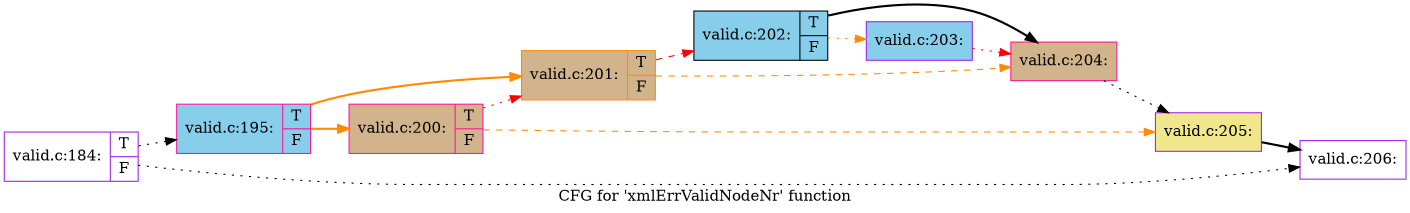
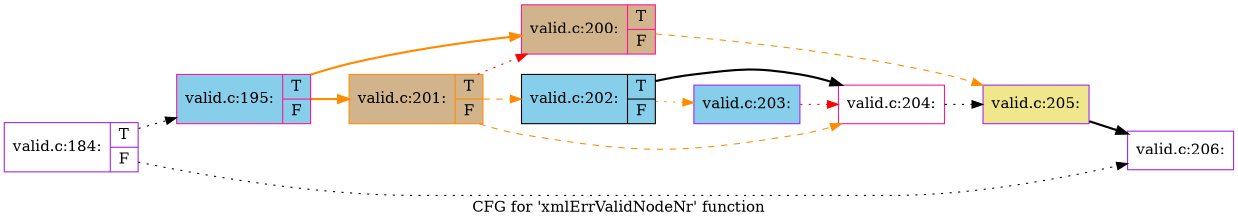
(669, 57) -> (497, 99)
(1064, 61) -> (891, 104)
(497, 104) -> (497, 66)
